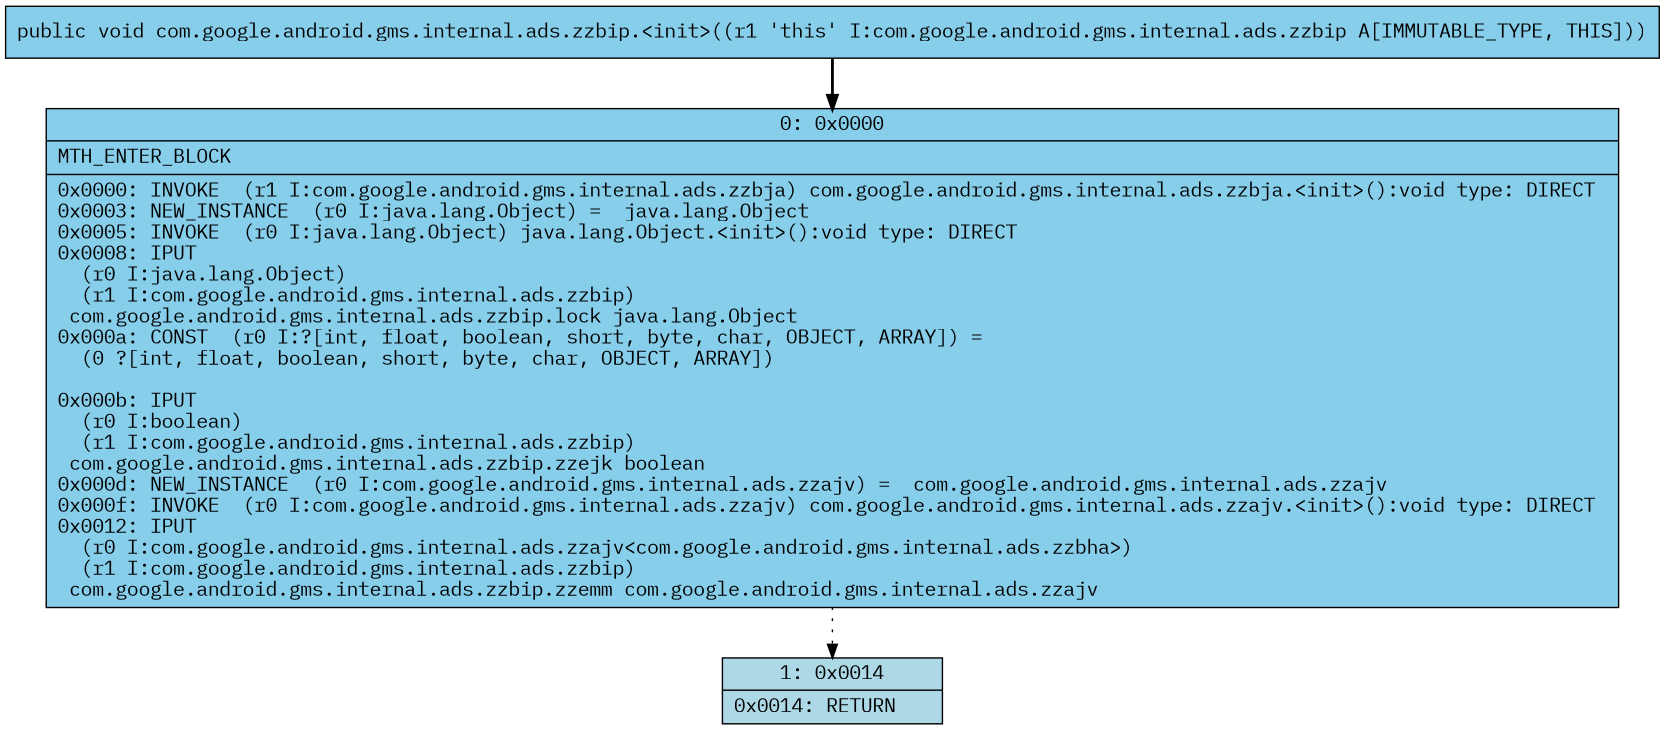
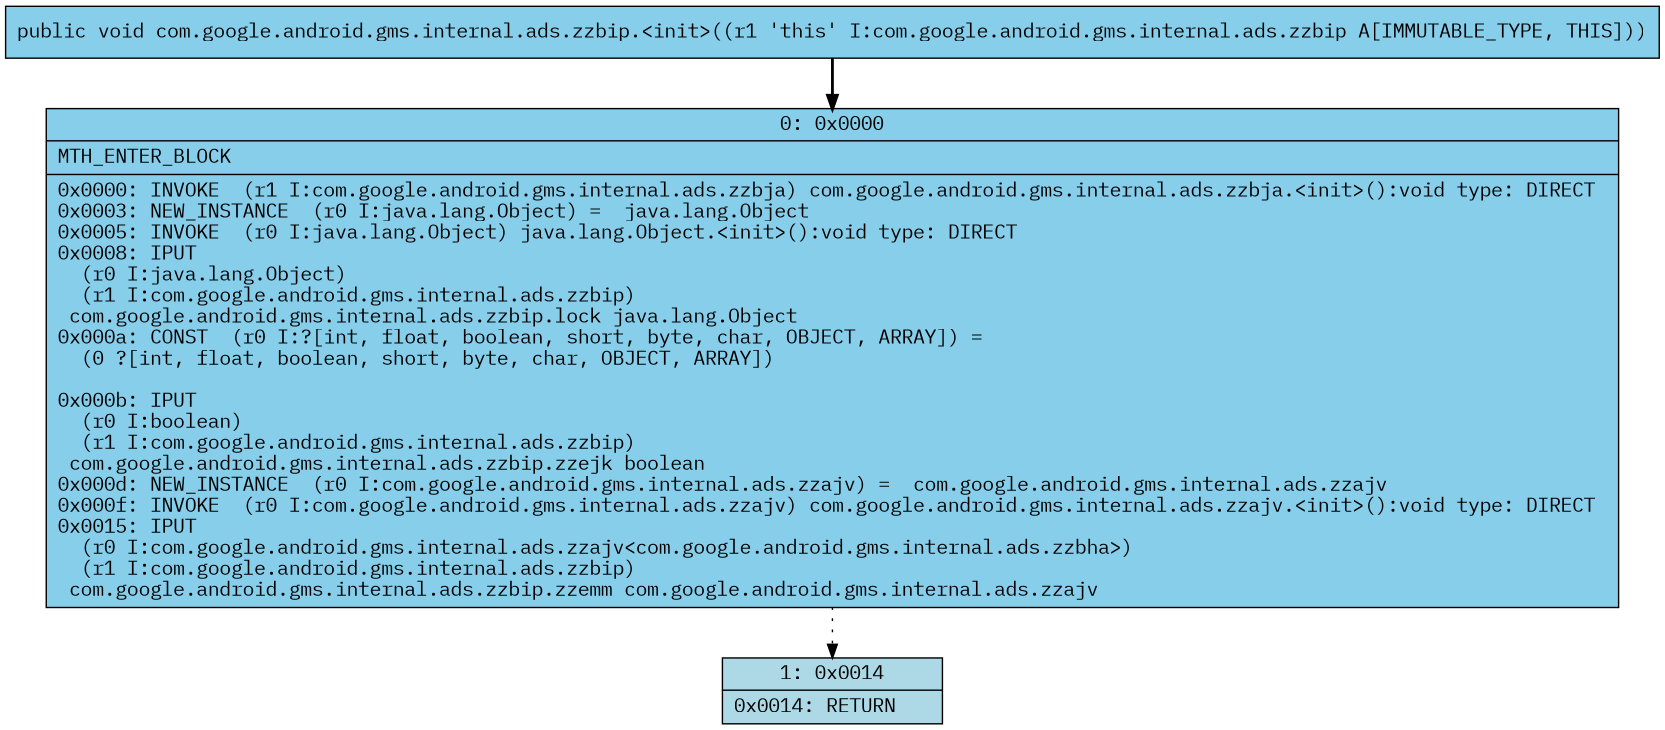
(139, 527) -> (139, 527)
